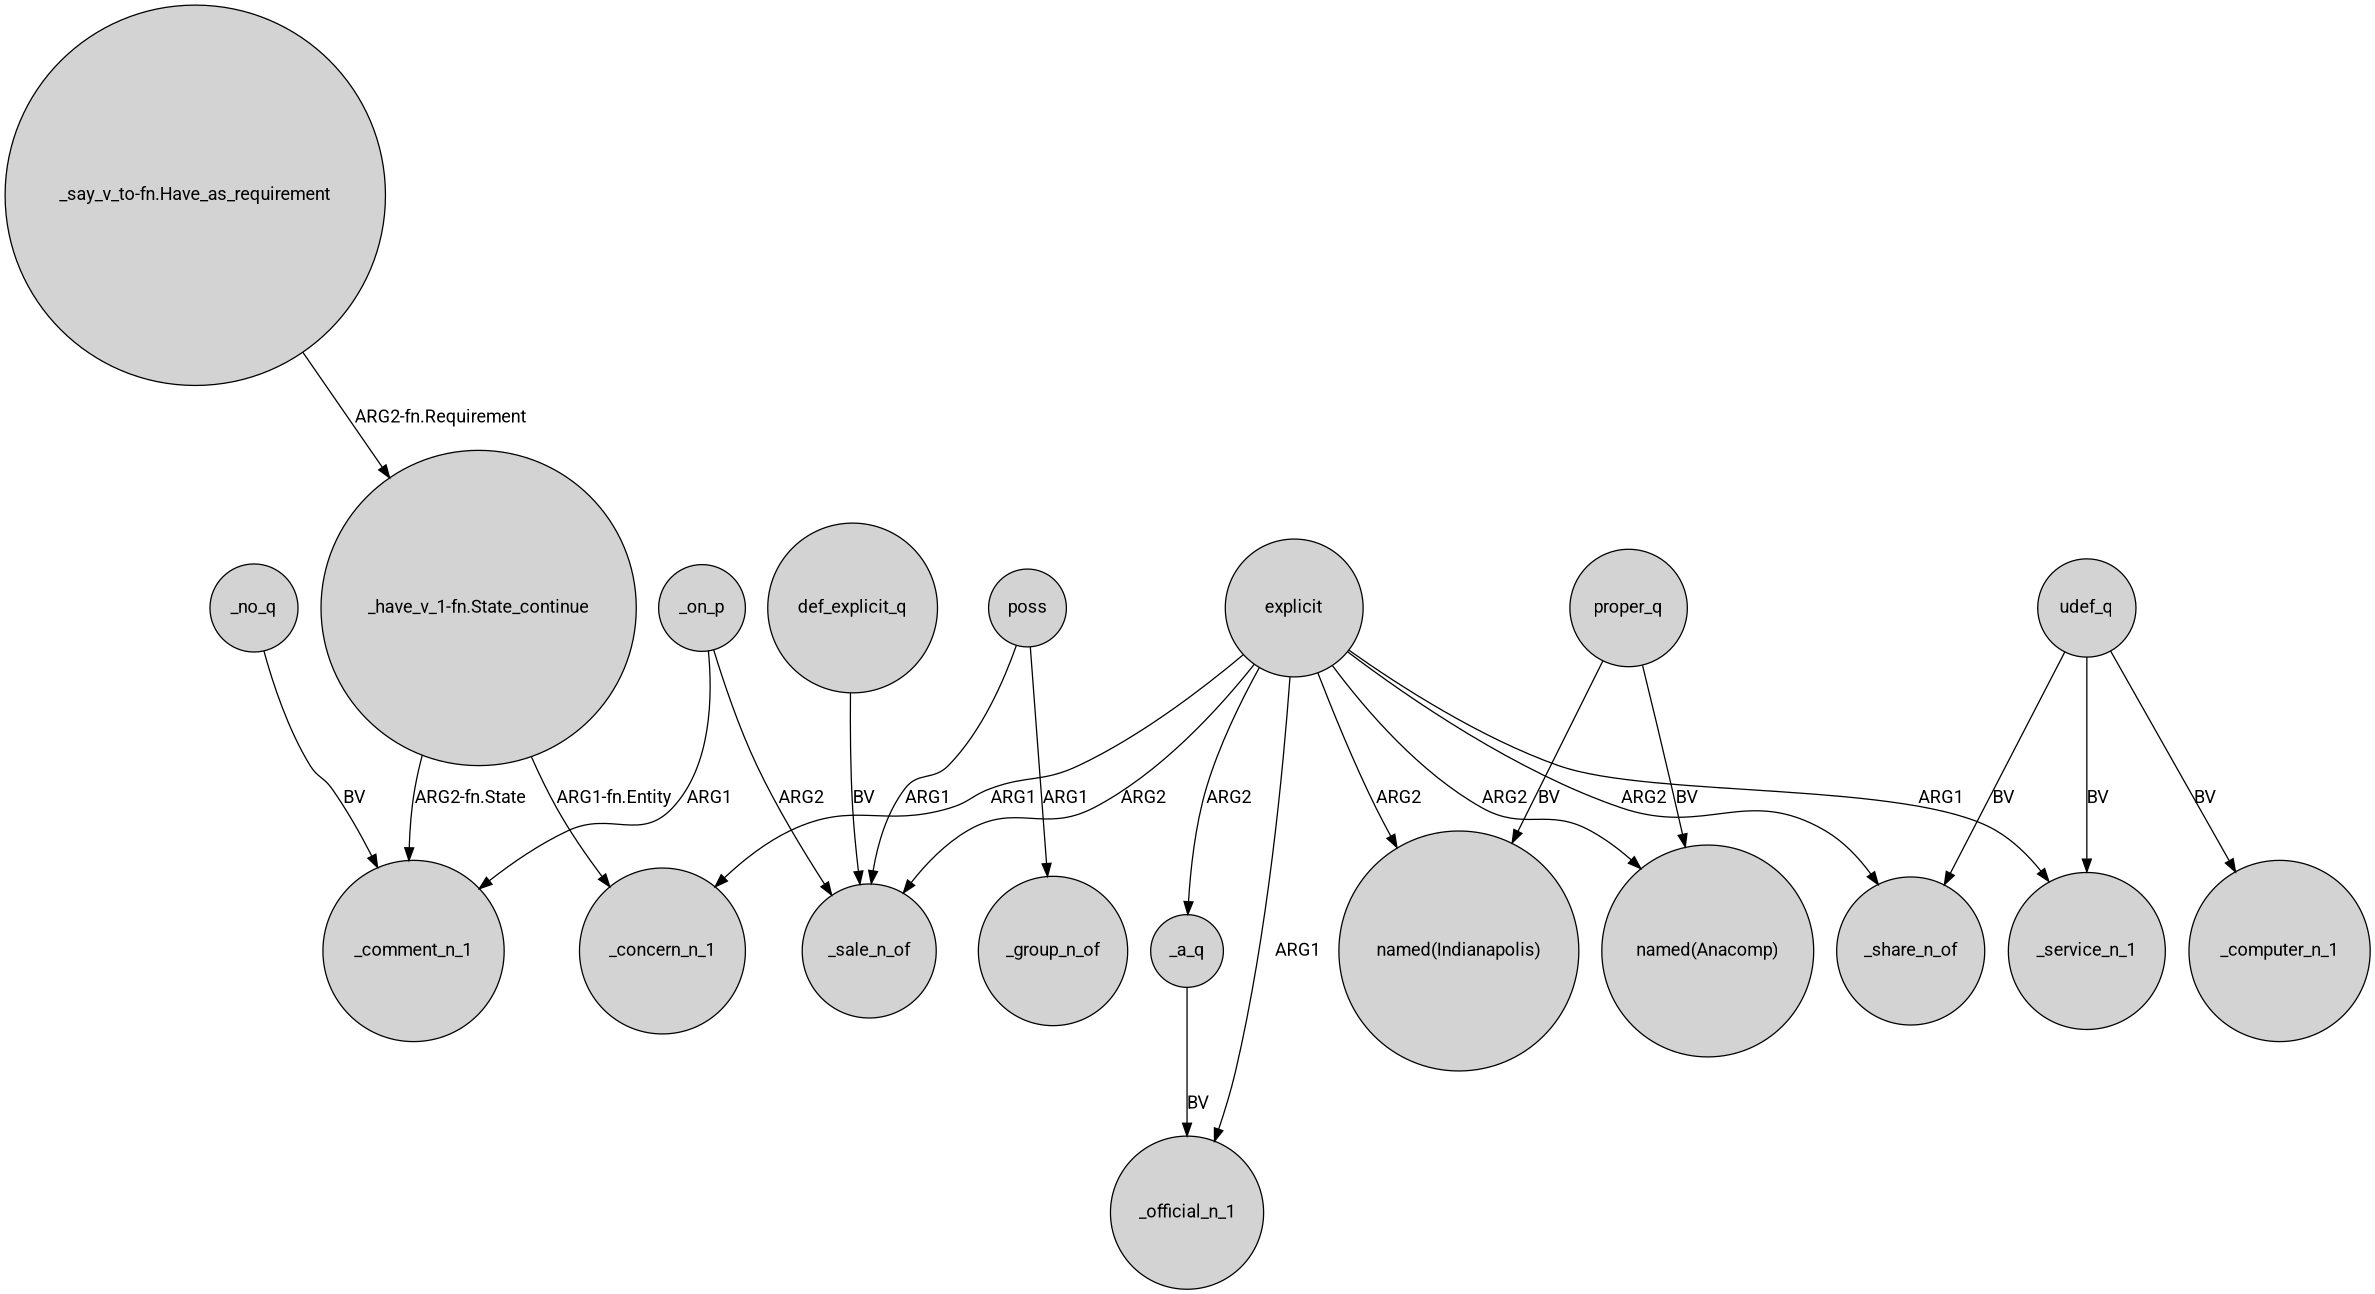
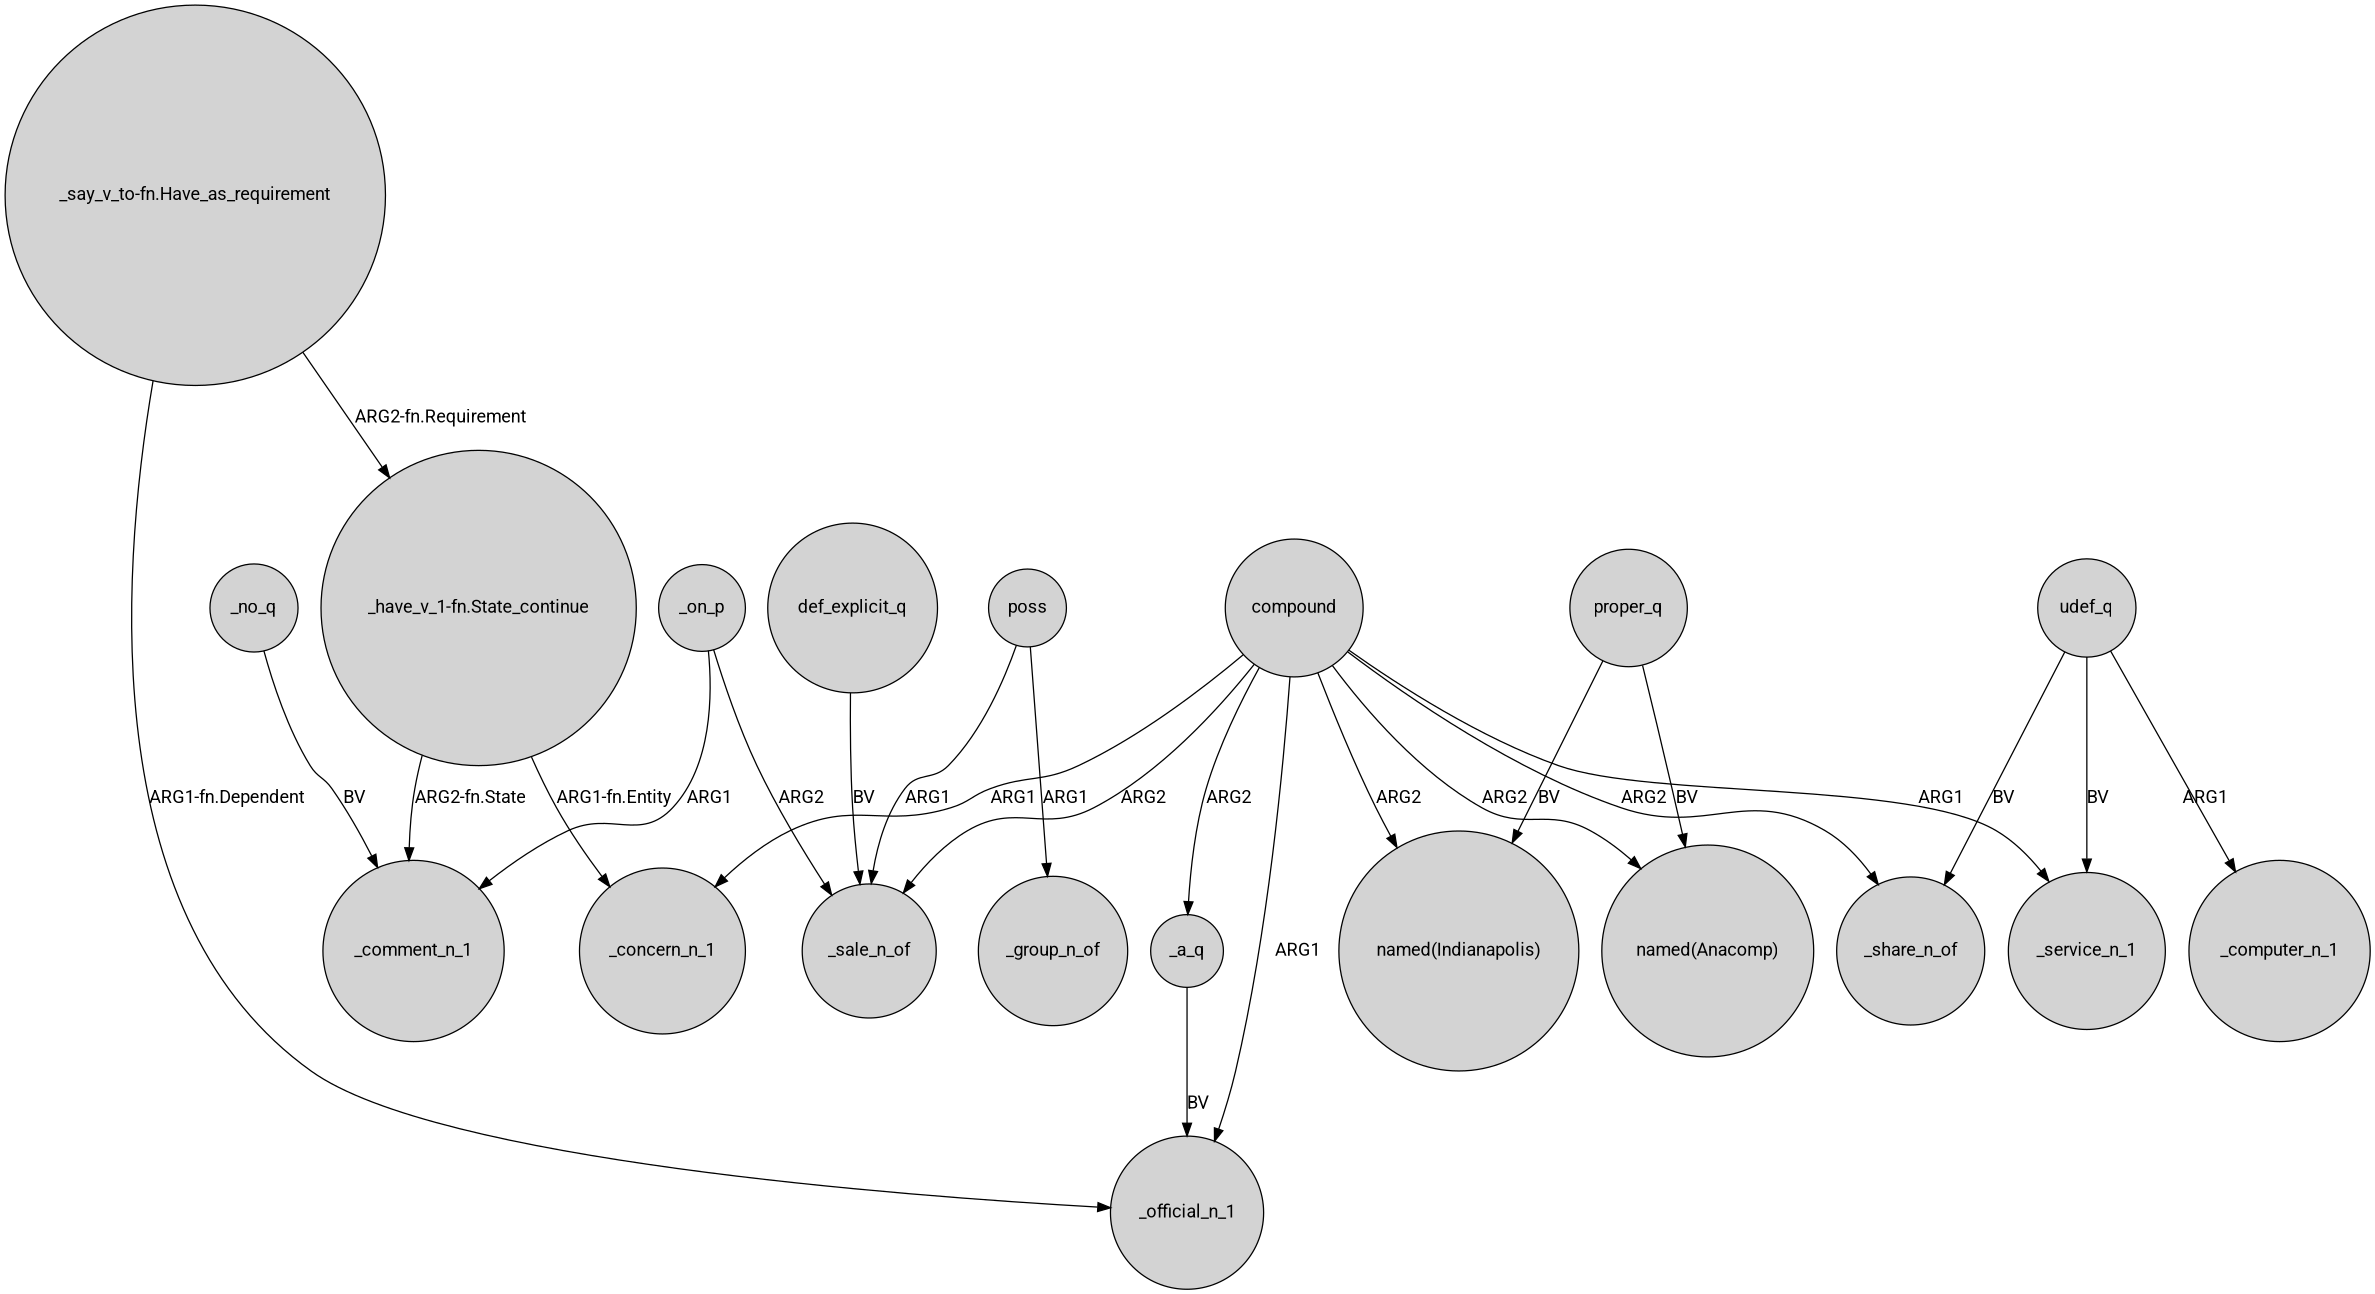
(1294, 608) -> (1294, 608)
(2206, 798) -> (2206, 798)
none -> (337, 1084)
